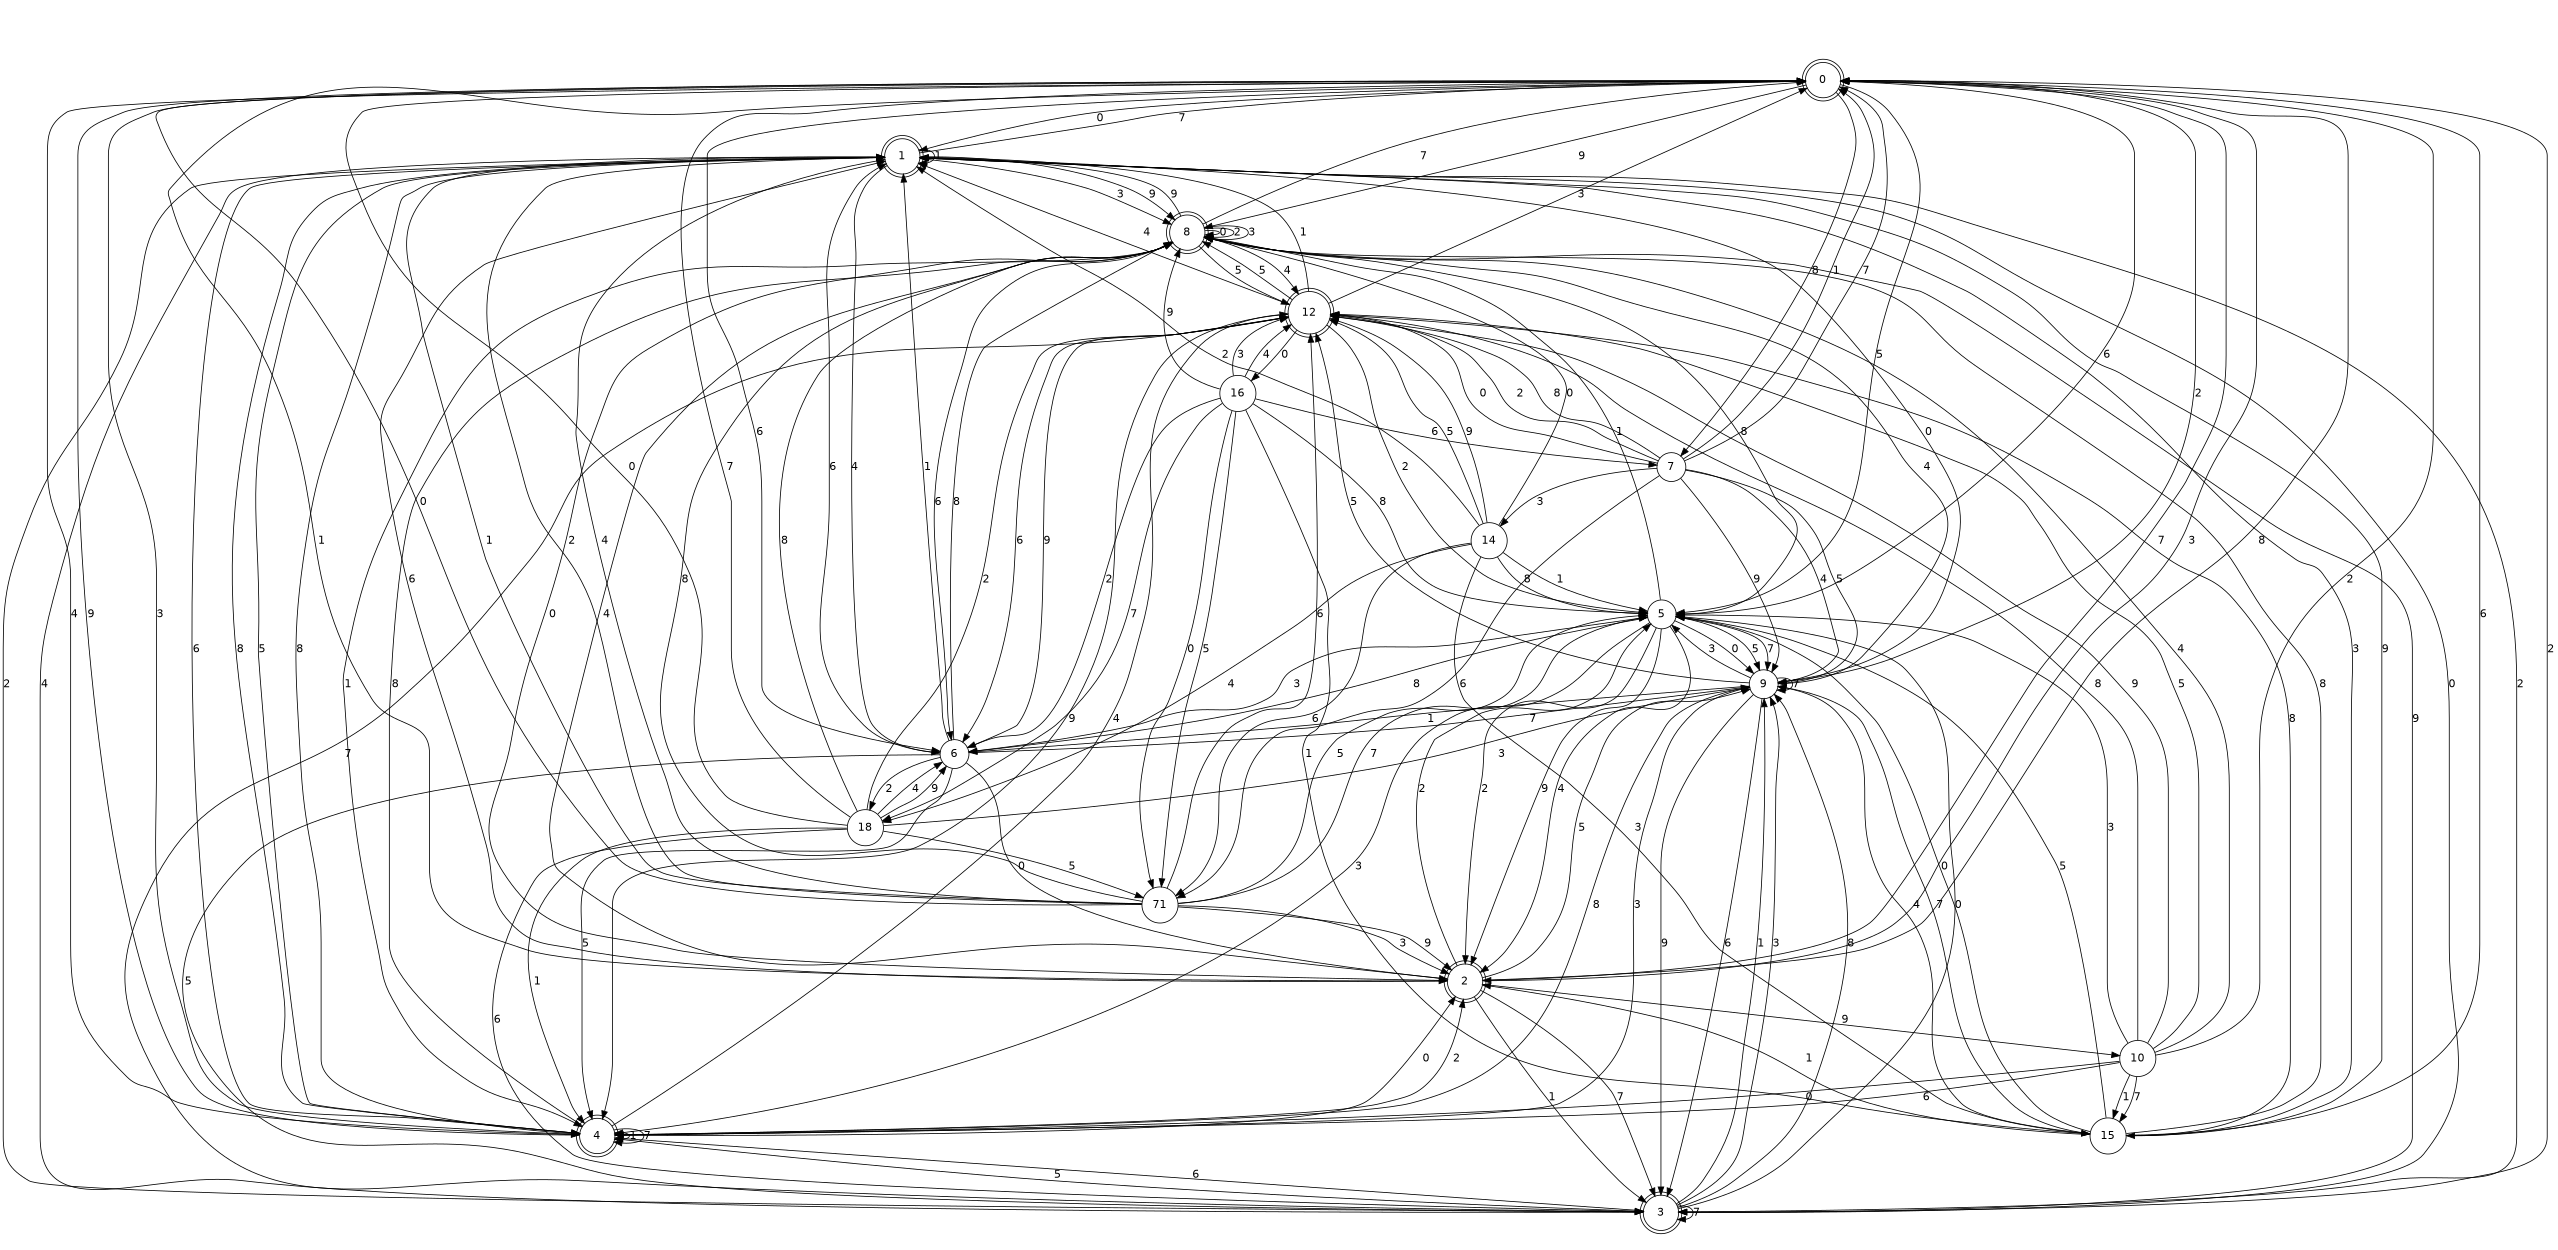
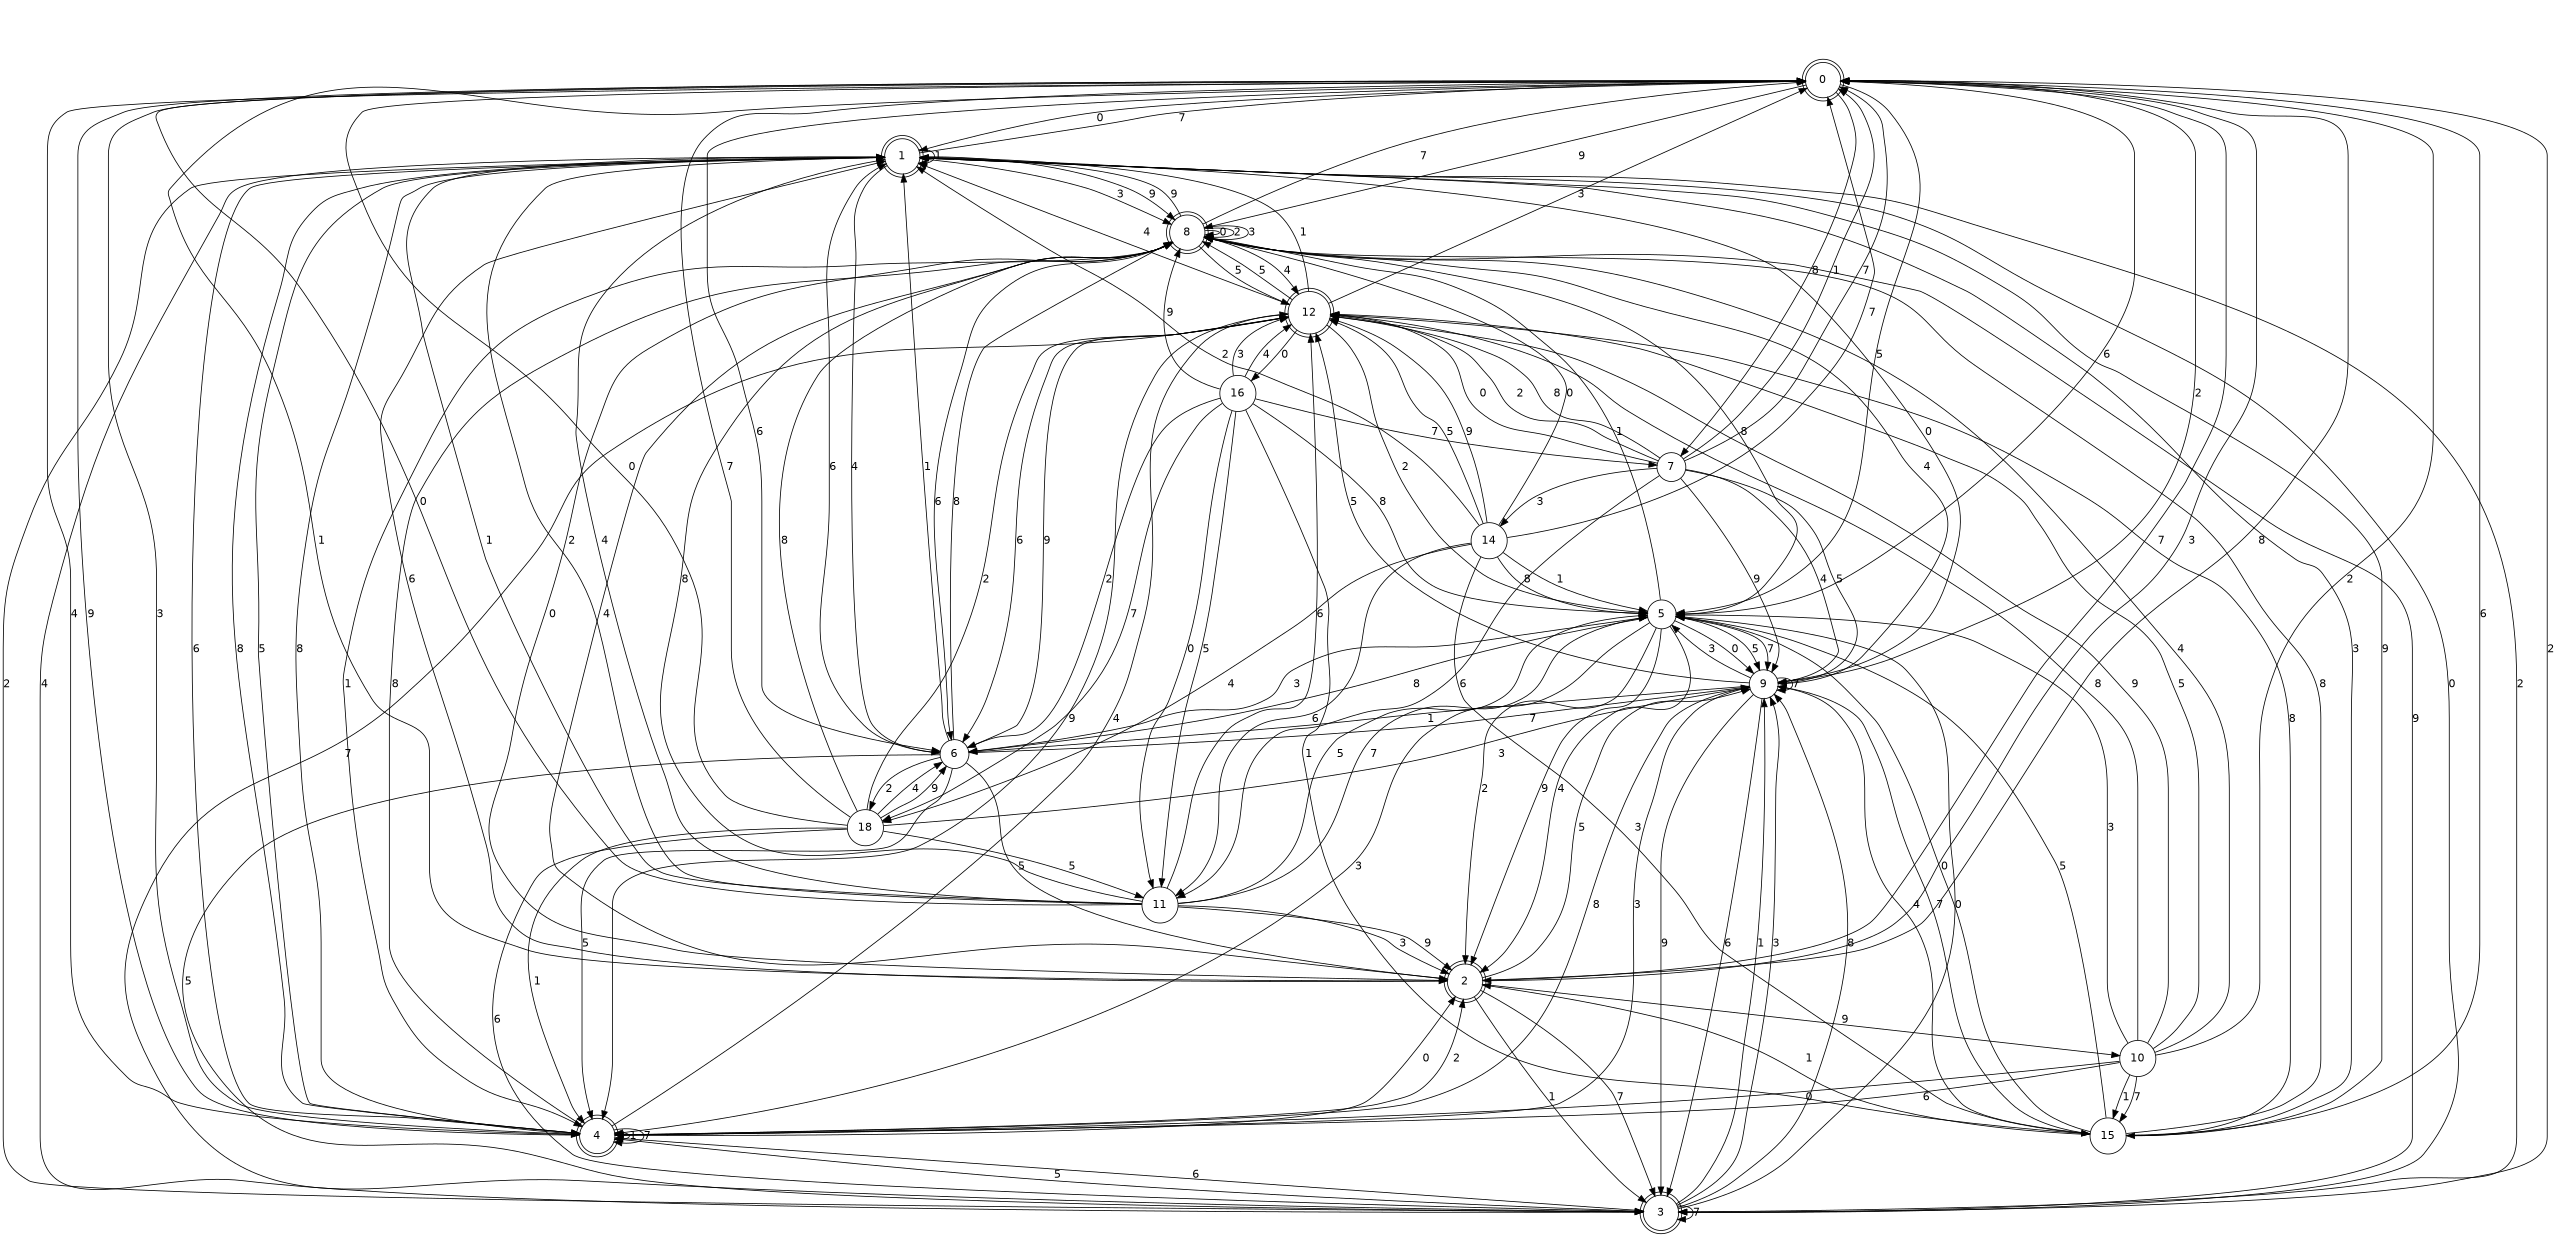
none -> (1789, 417)
(1435, 432) -> (1435, 432)
(1443, 734) -> none
(1022, 866) -> (1022, 866)
(1160, 905) -> (1160, 905)
